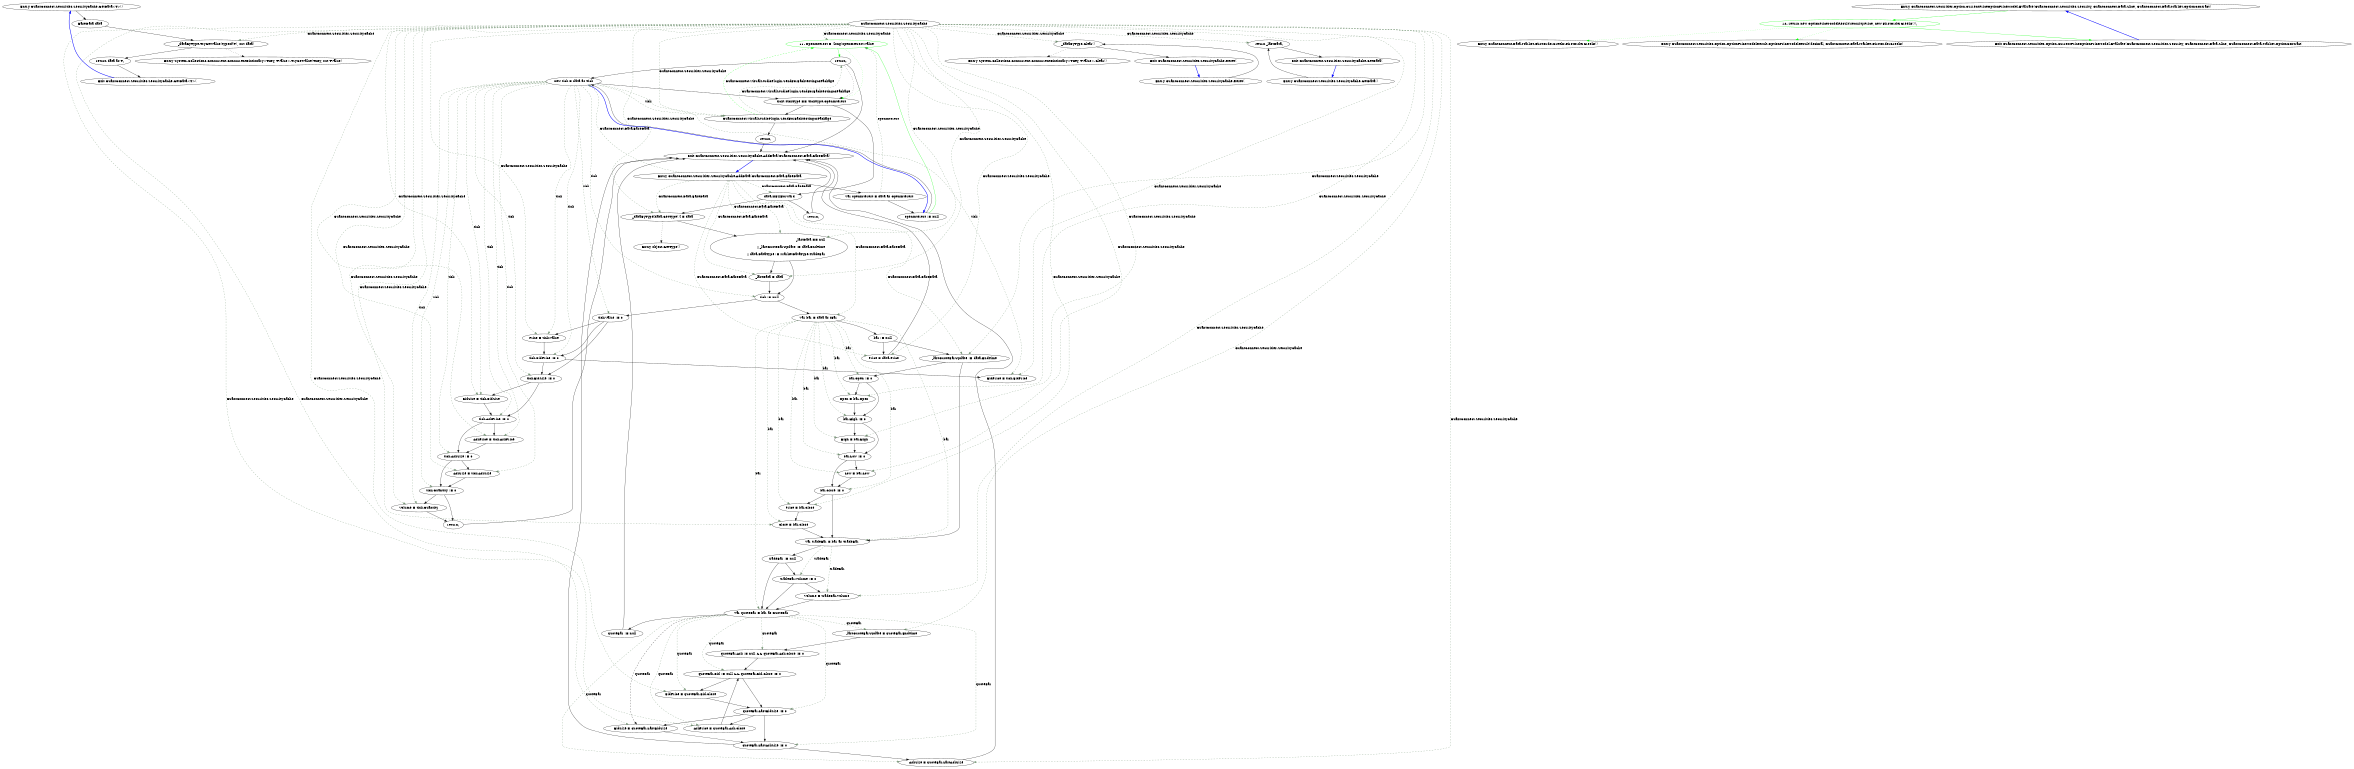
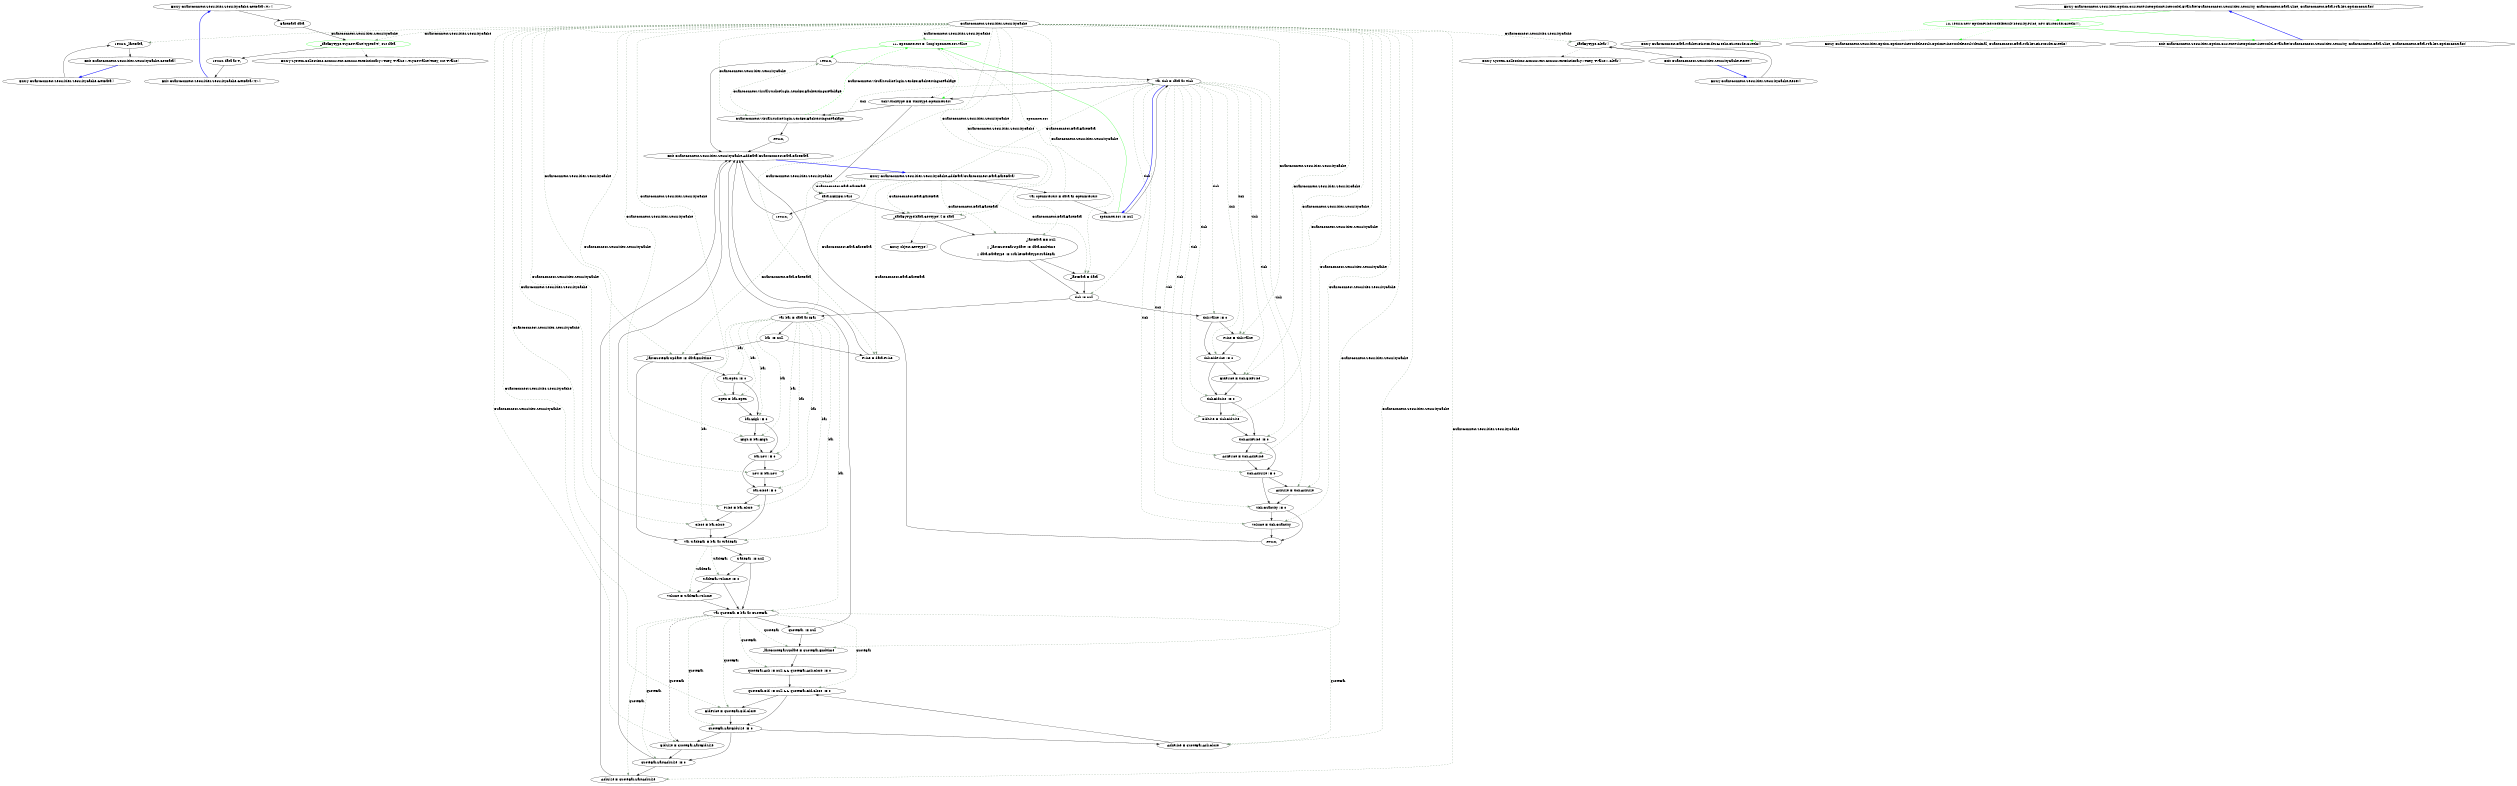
(216, 44) -> (358, 44)
(574, 81) -> (1174, 81)
(584, 350) -> (1231, 388)
none -> (801, 639)
